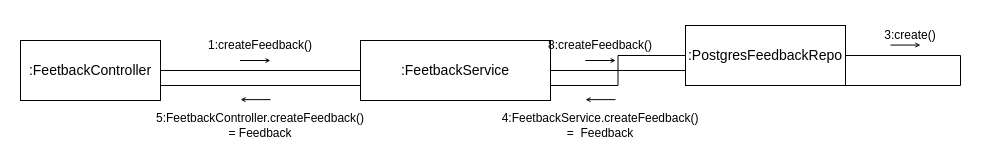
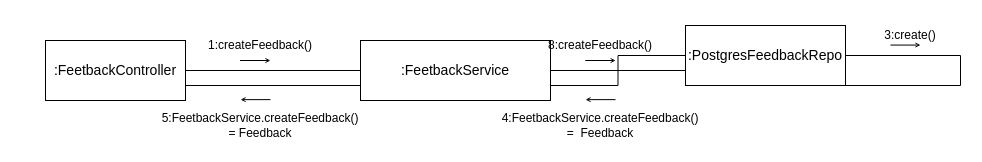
(91, 71) -> (116, 71)
(261, 126) -> (261, 126)
